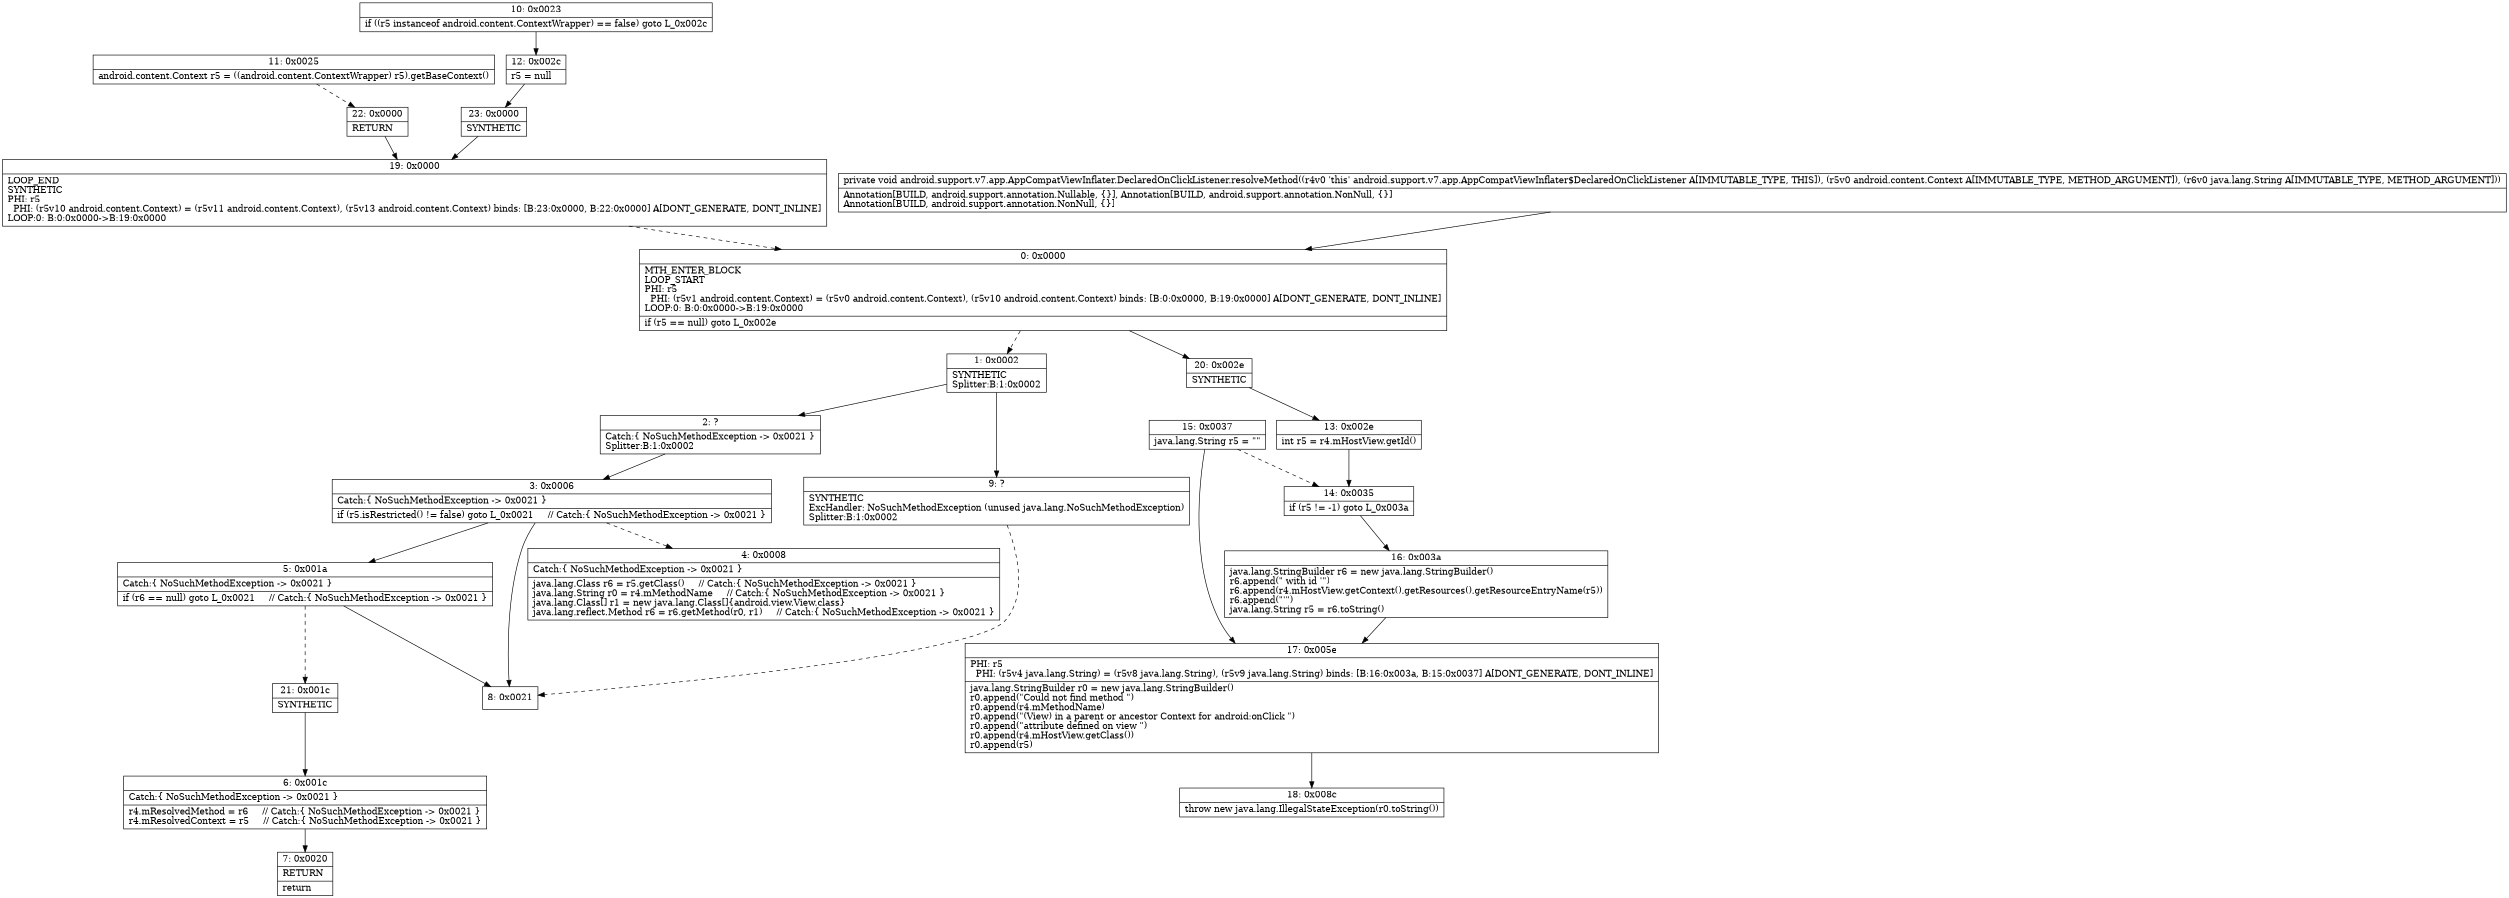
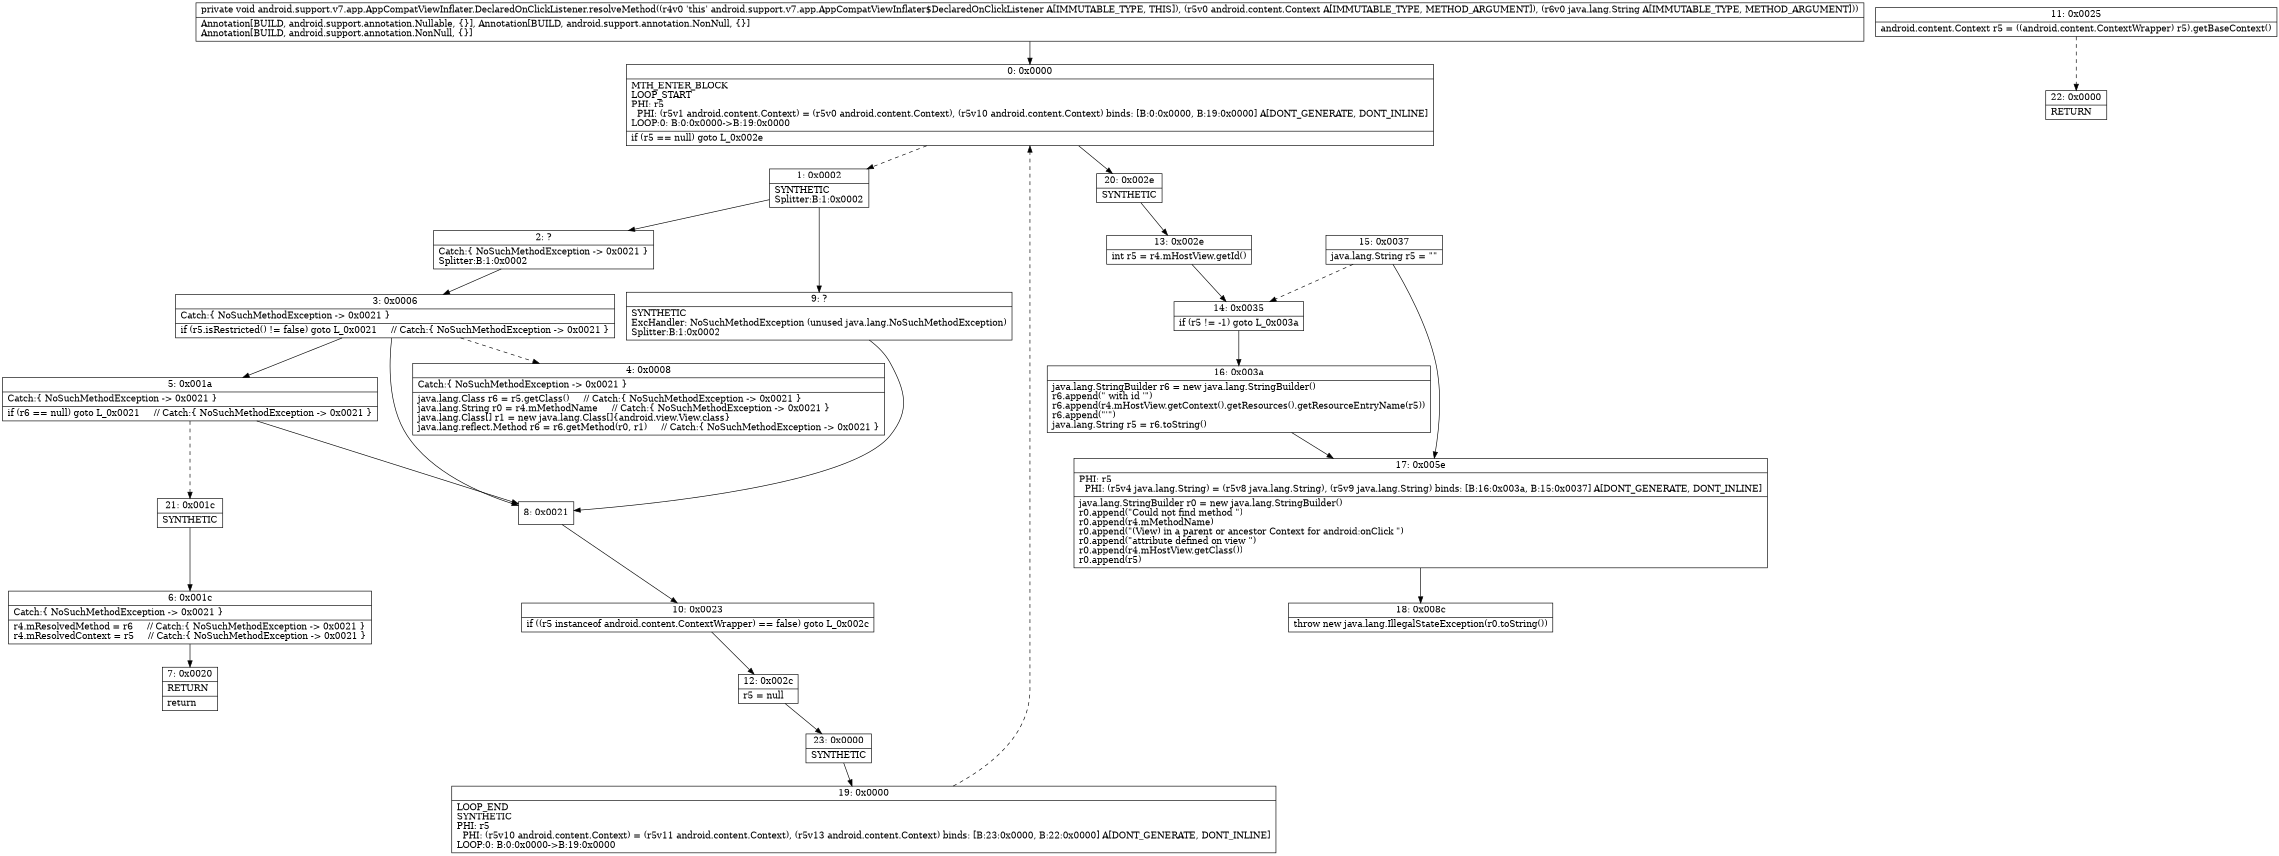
(390, 145) -> none
none -> (617, 562)
(827, 664) -> (794, 479)
